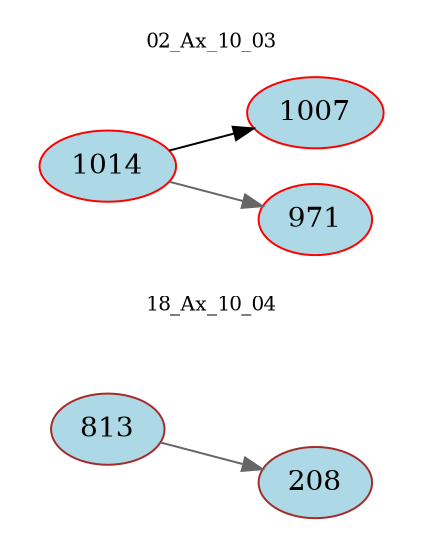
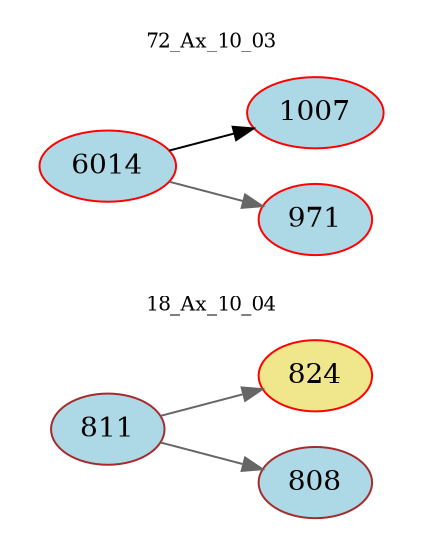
(212, 43) -> (212, 43)
(108, 166) -> (108, 166)
none -> (315, 376)
(108, 429) -> (108, 429)
(315, 483) -> (315, 483)
